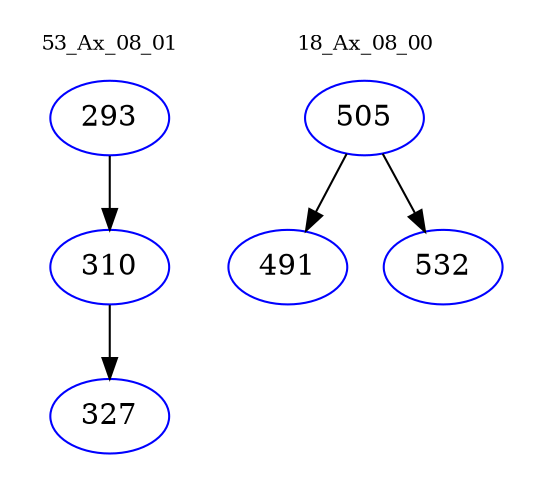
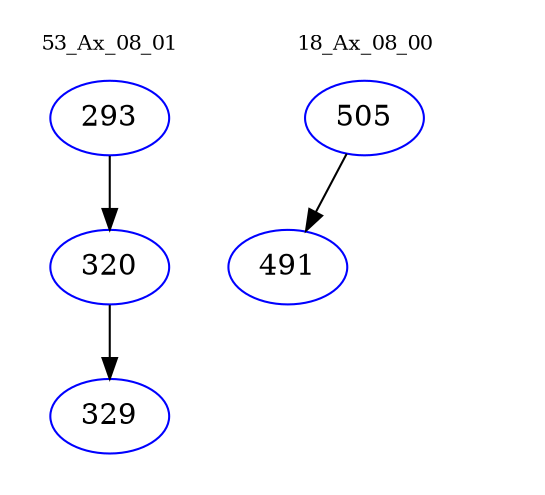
(110, 267) -> (110, 267)
(443, 267) -> none
(110, 416) -> (110, 416)
